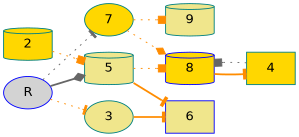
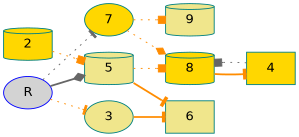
(190, 68) -> (190, 68)
(190, 117) -> (190, 117)
